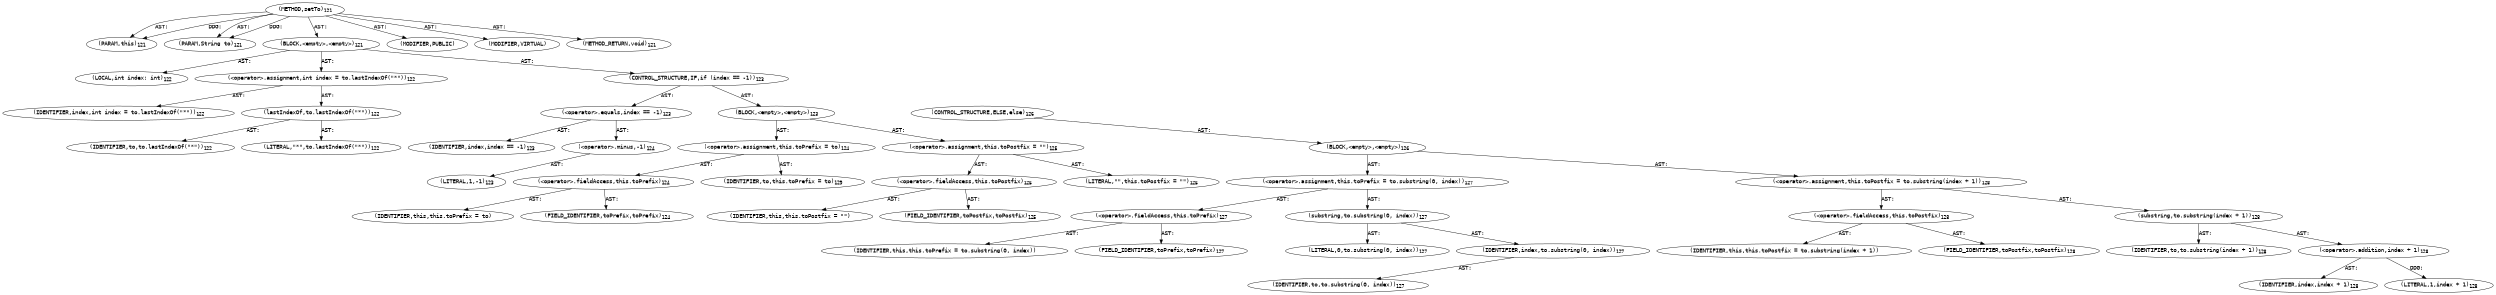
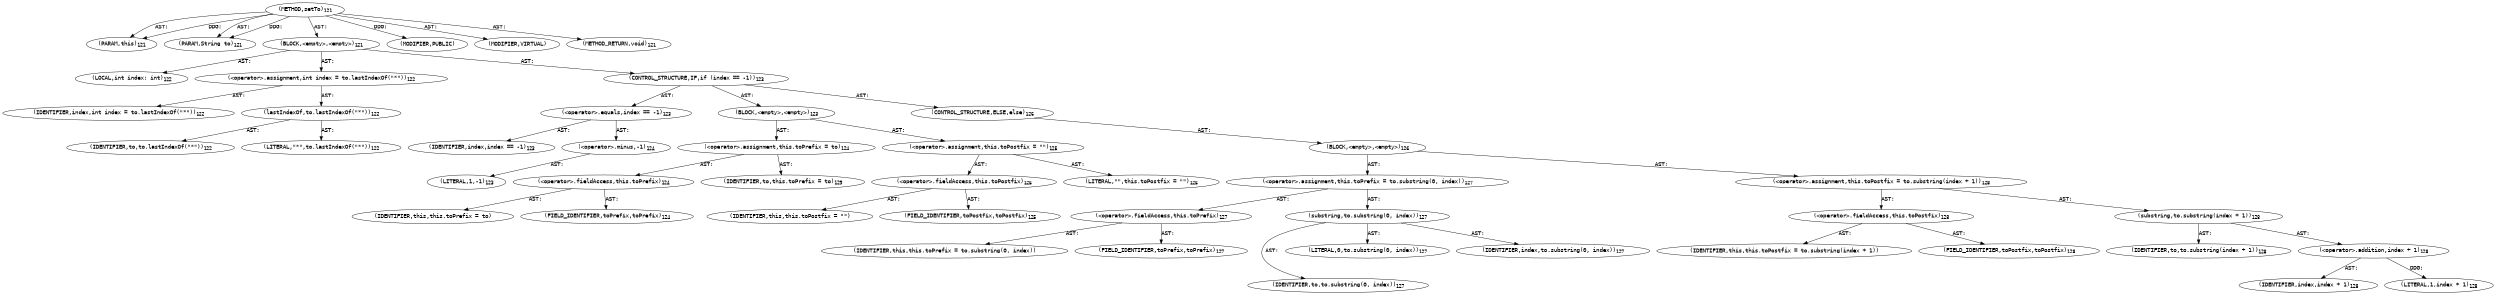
(382, 27) -> (382, 27)
none -> (839, 96)
(1447, 268) -> (1268, 242)
